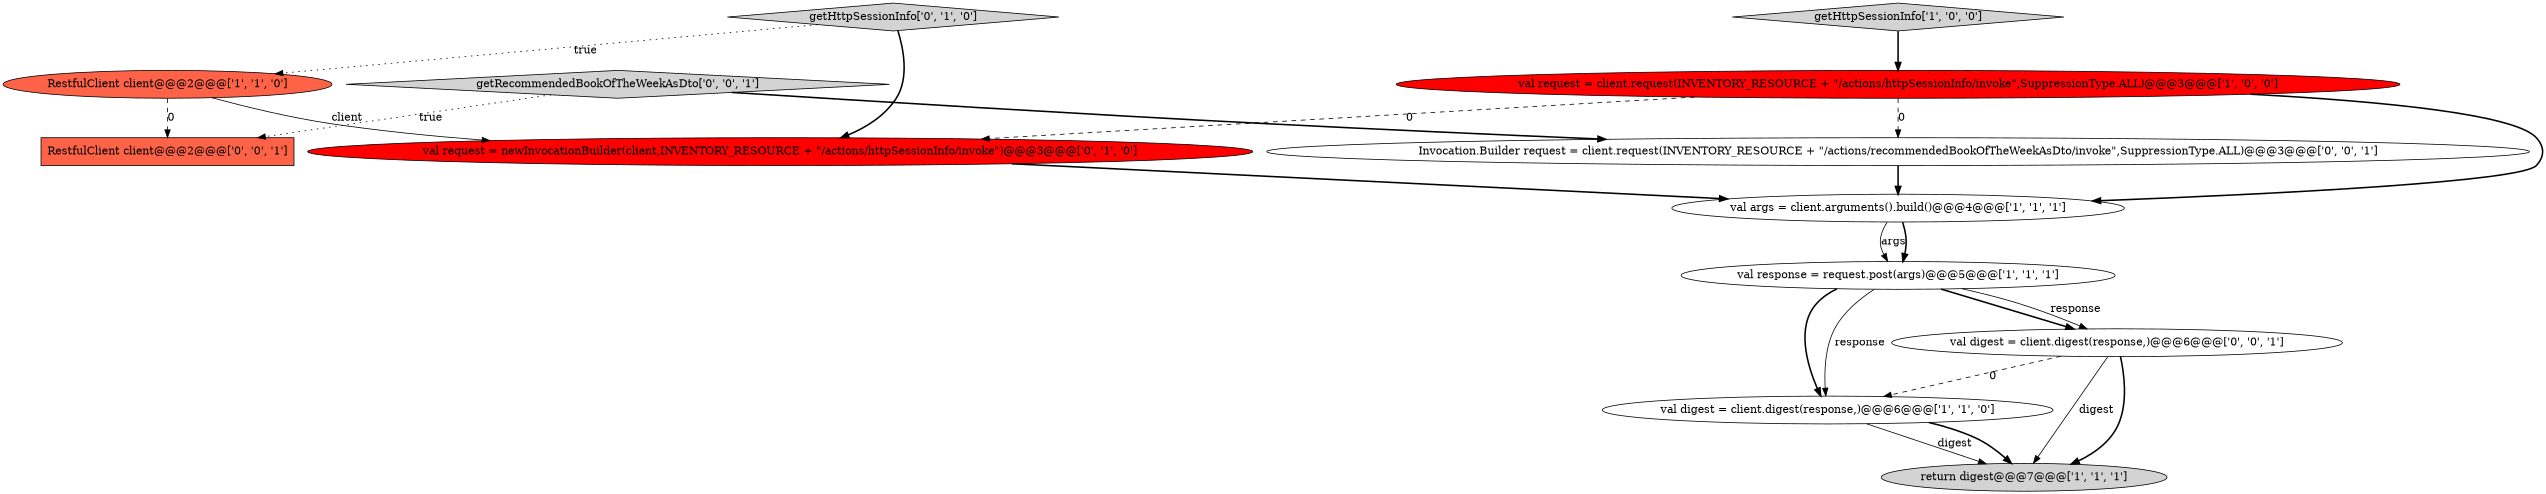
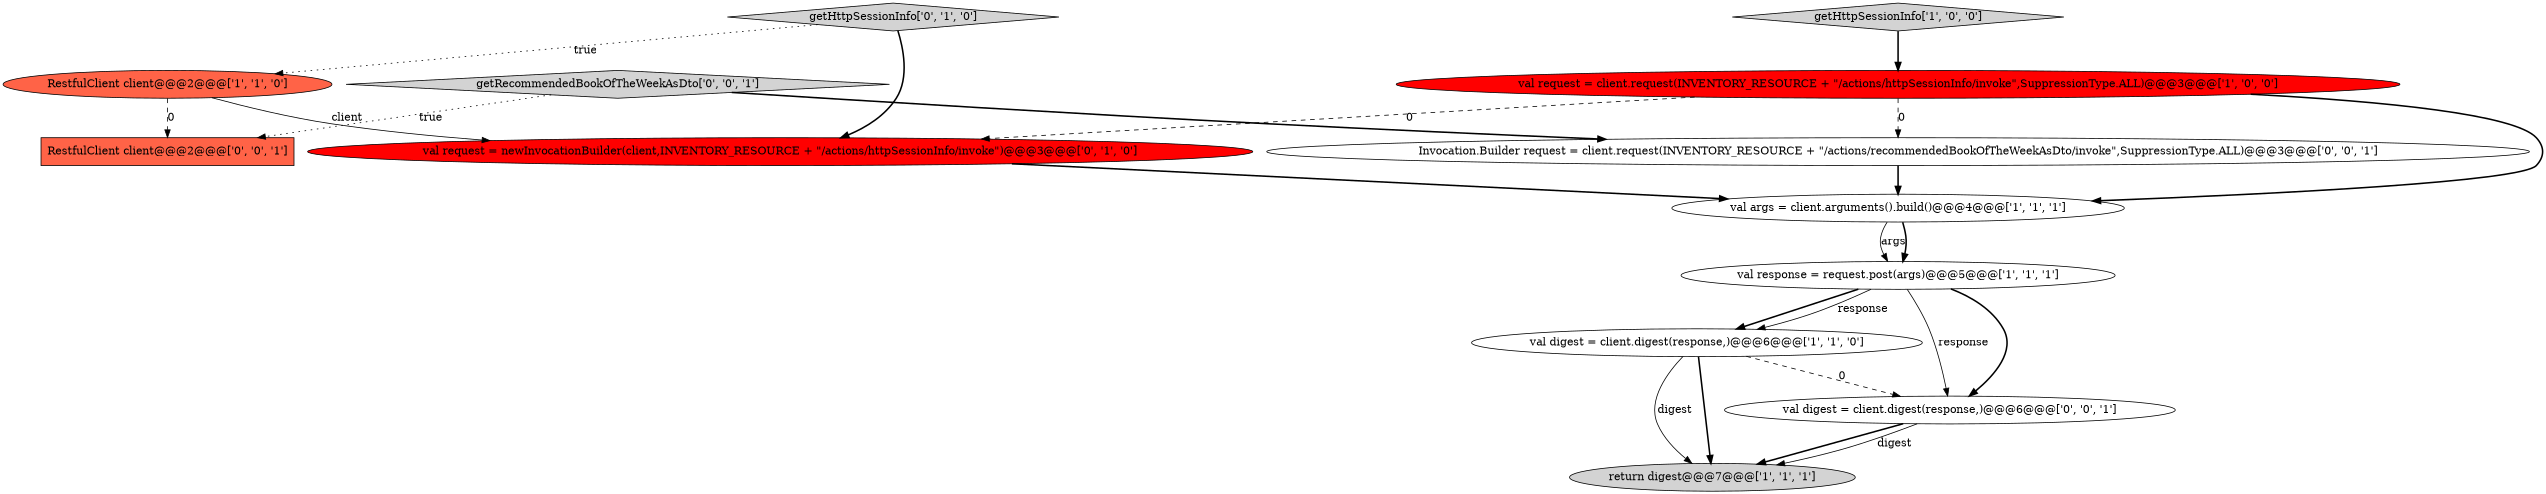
(1976, 376) -> (1820, 375)
